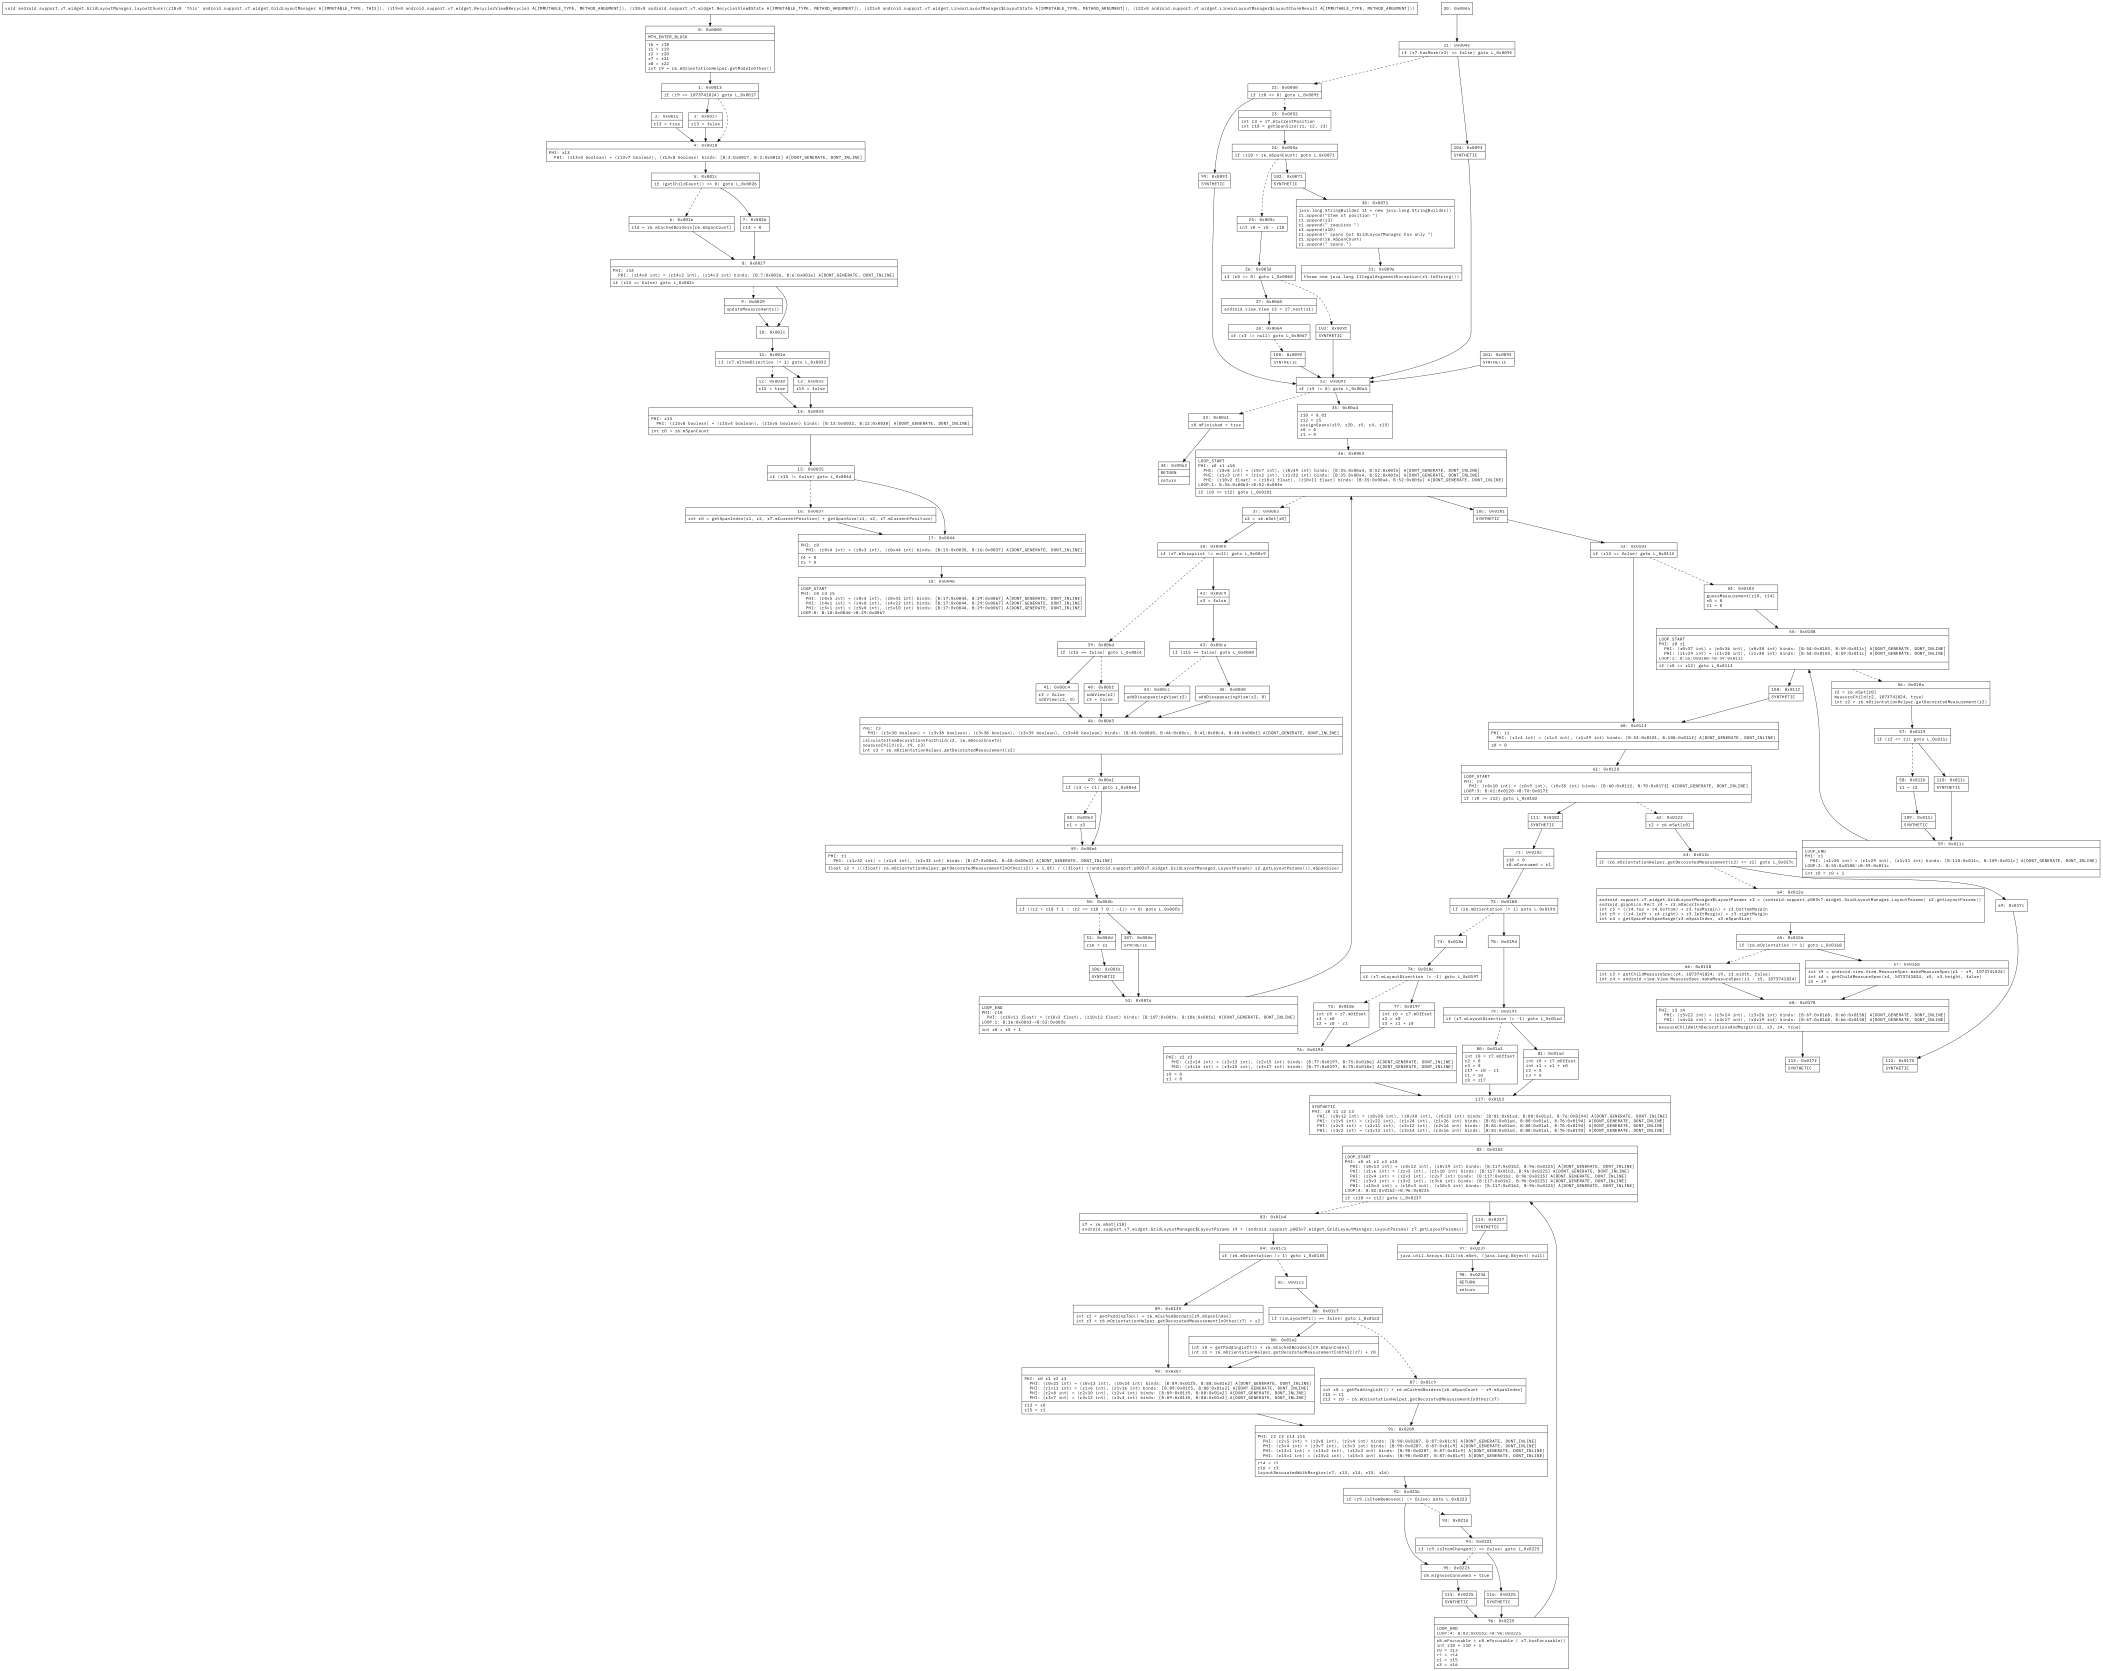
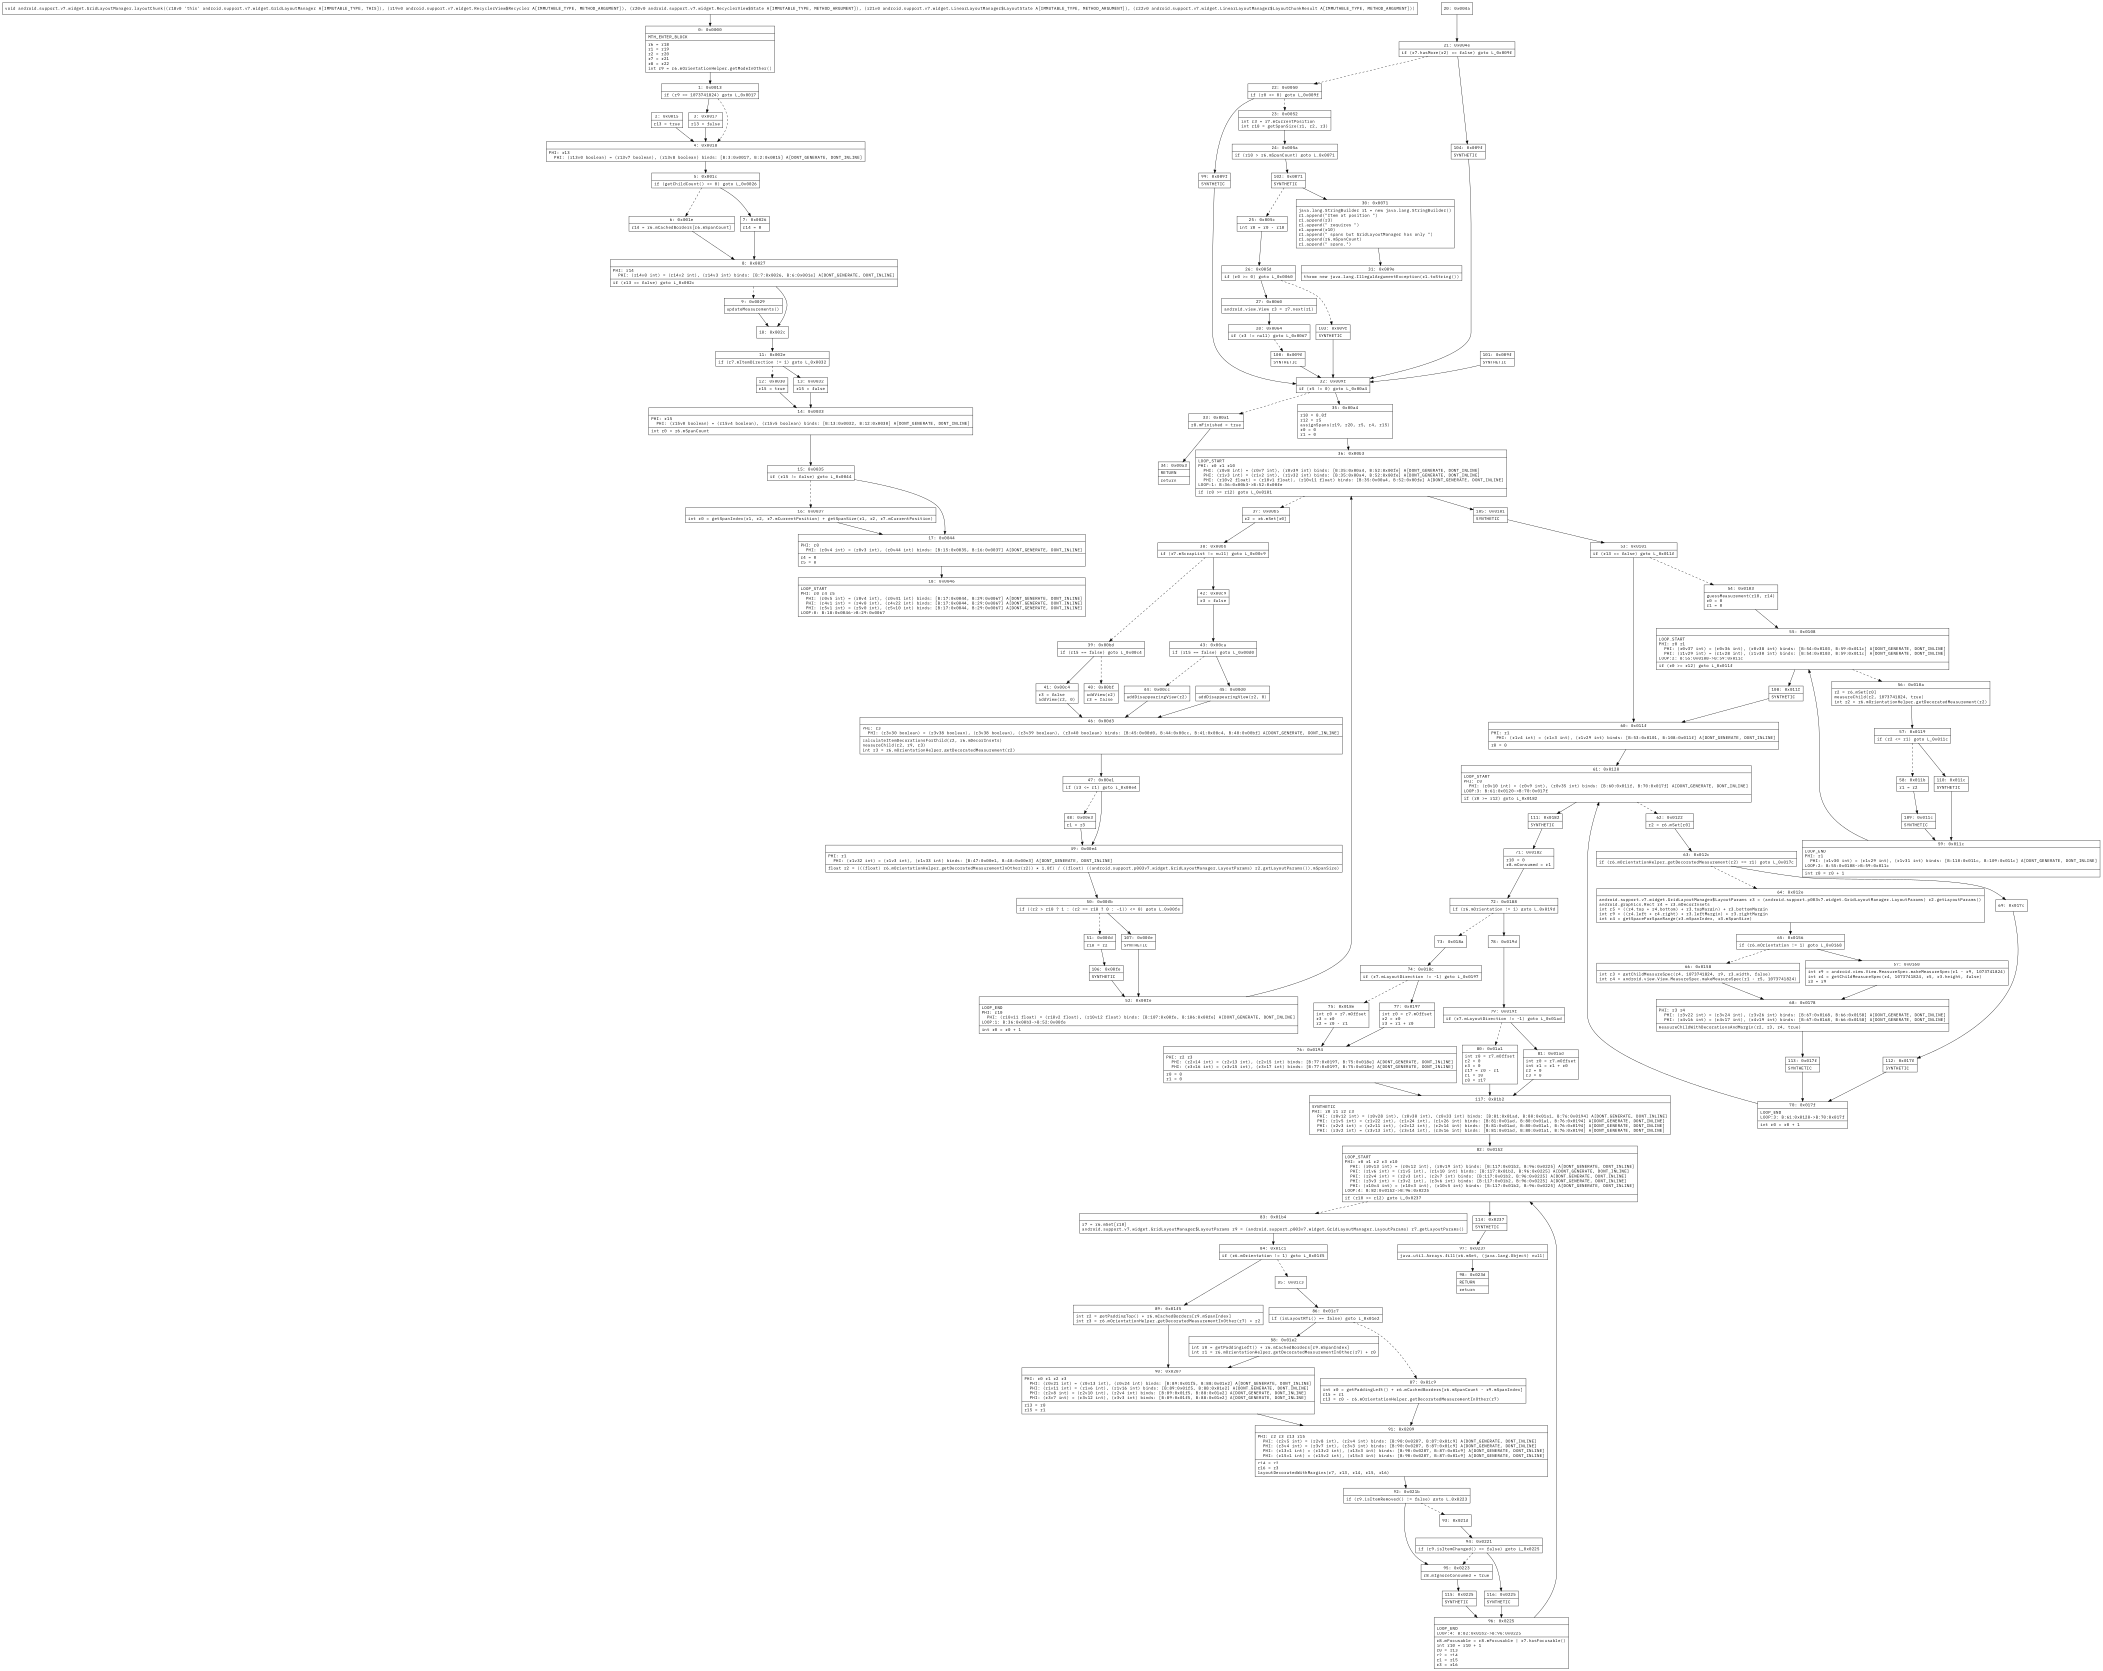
(1265, 184) -> (1276, 201)
(1101, 709) -> none
none -> (1803, 1115)
